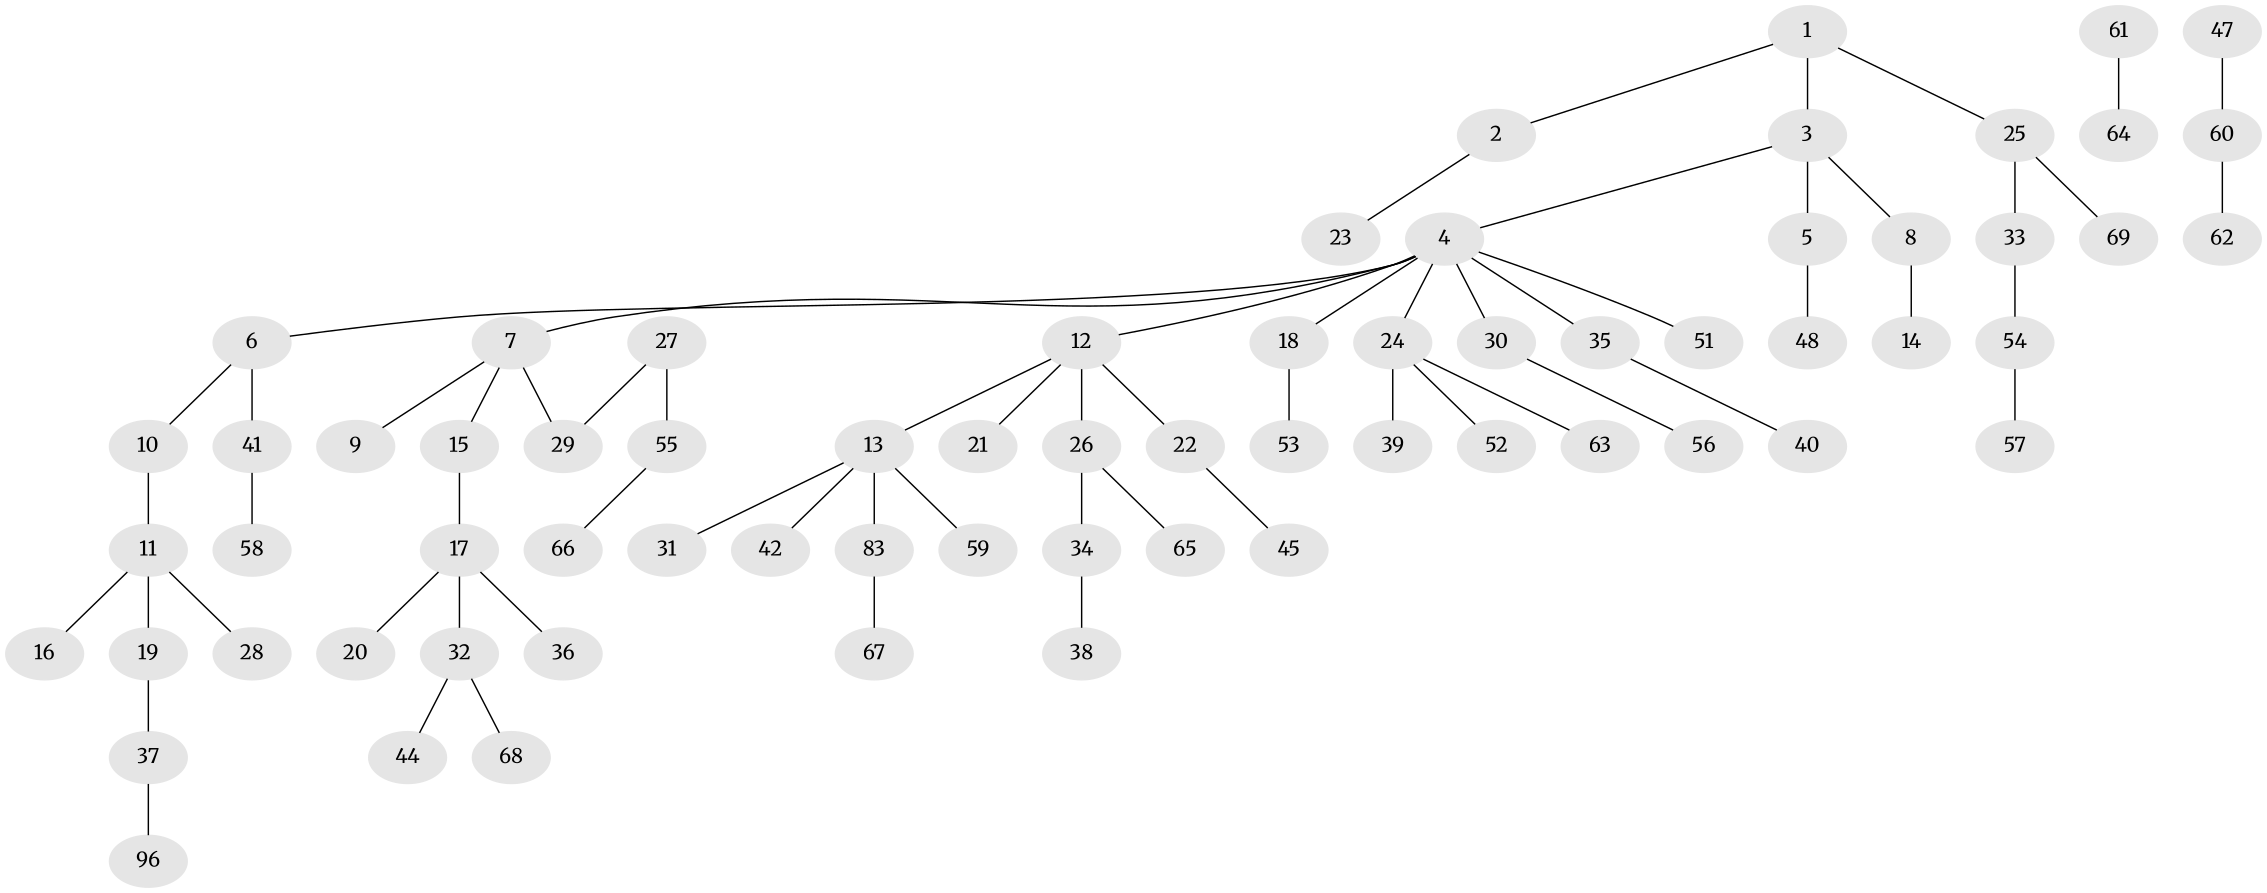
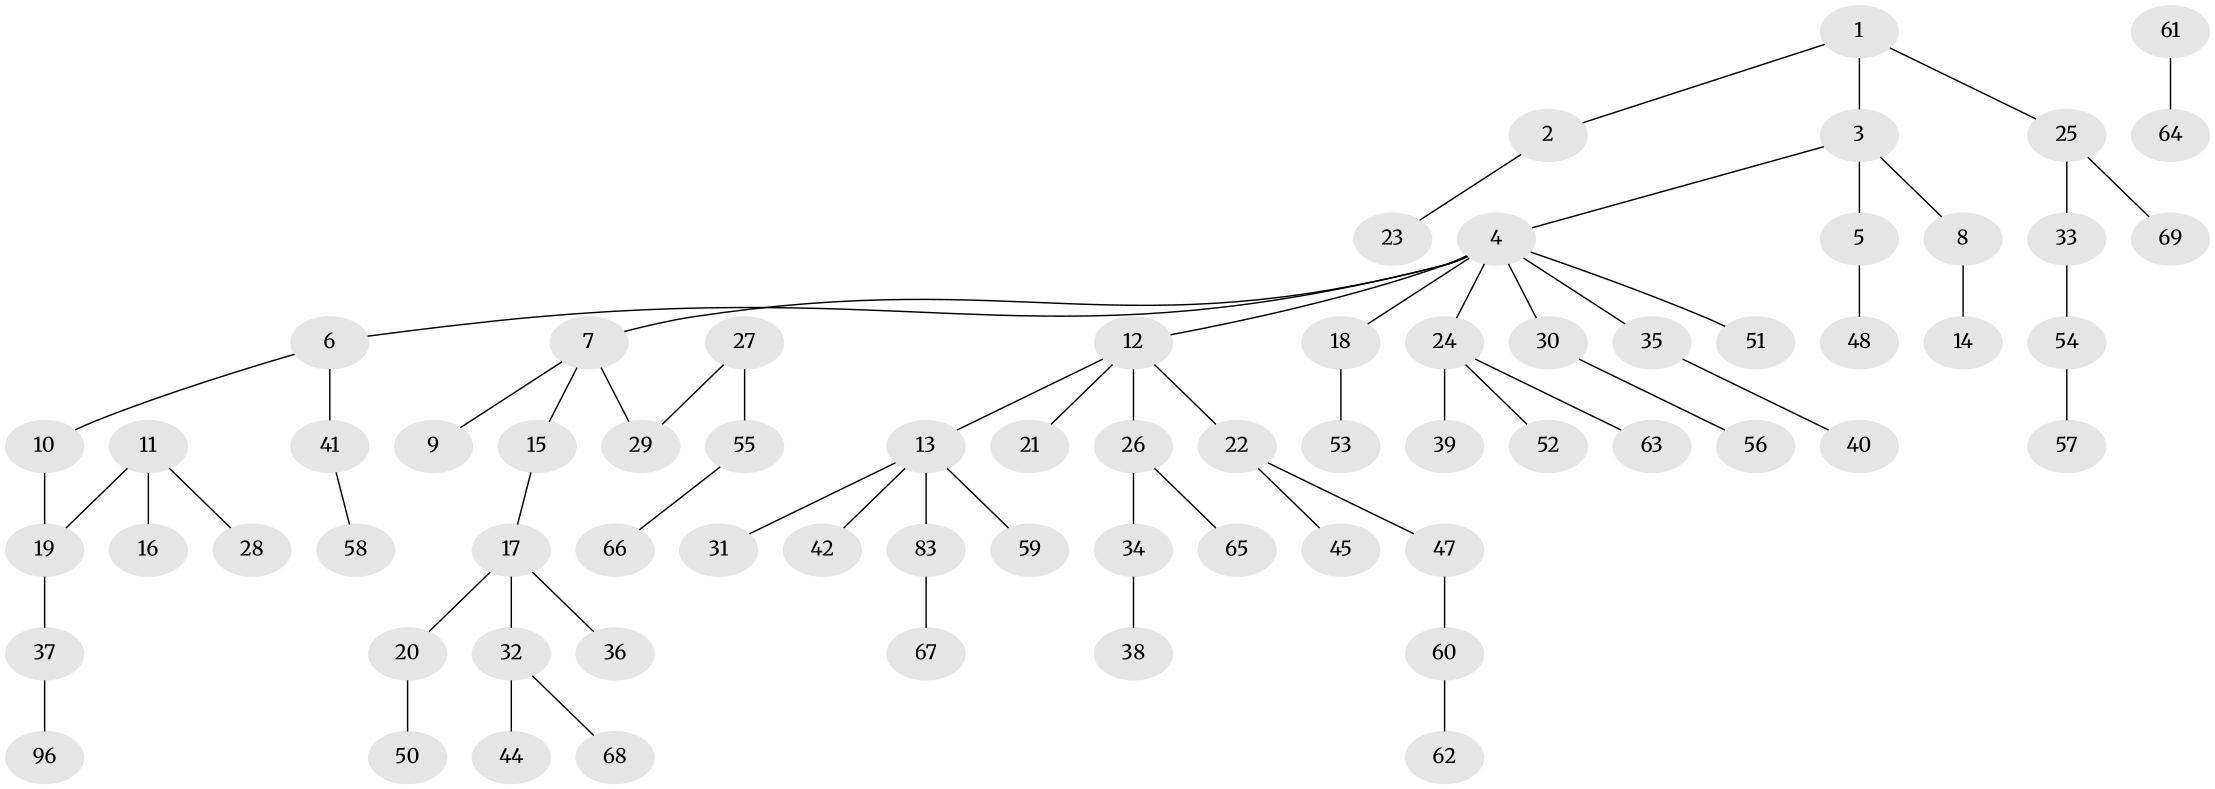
(148, 498) -> (45, 498)
none -> (1341, 498)
none -> (408, 758)
